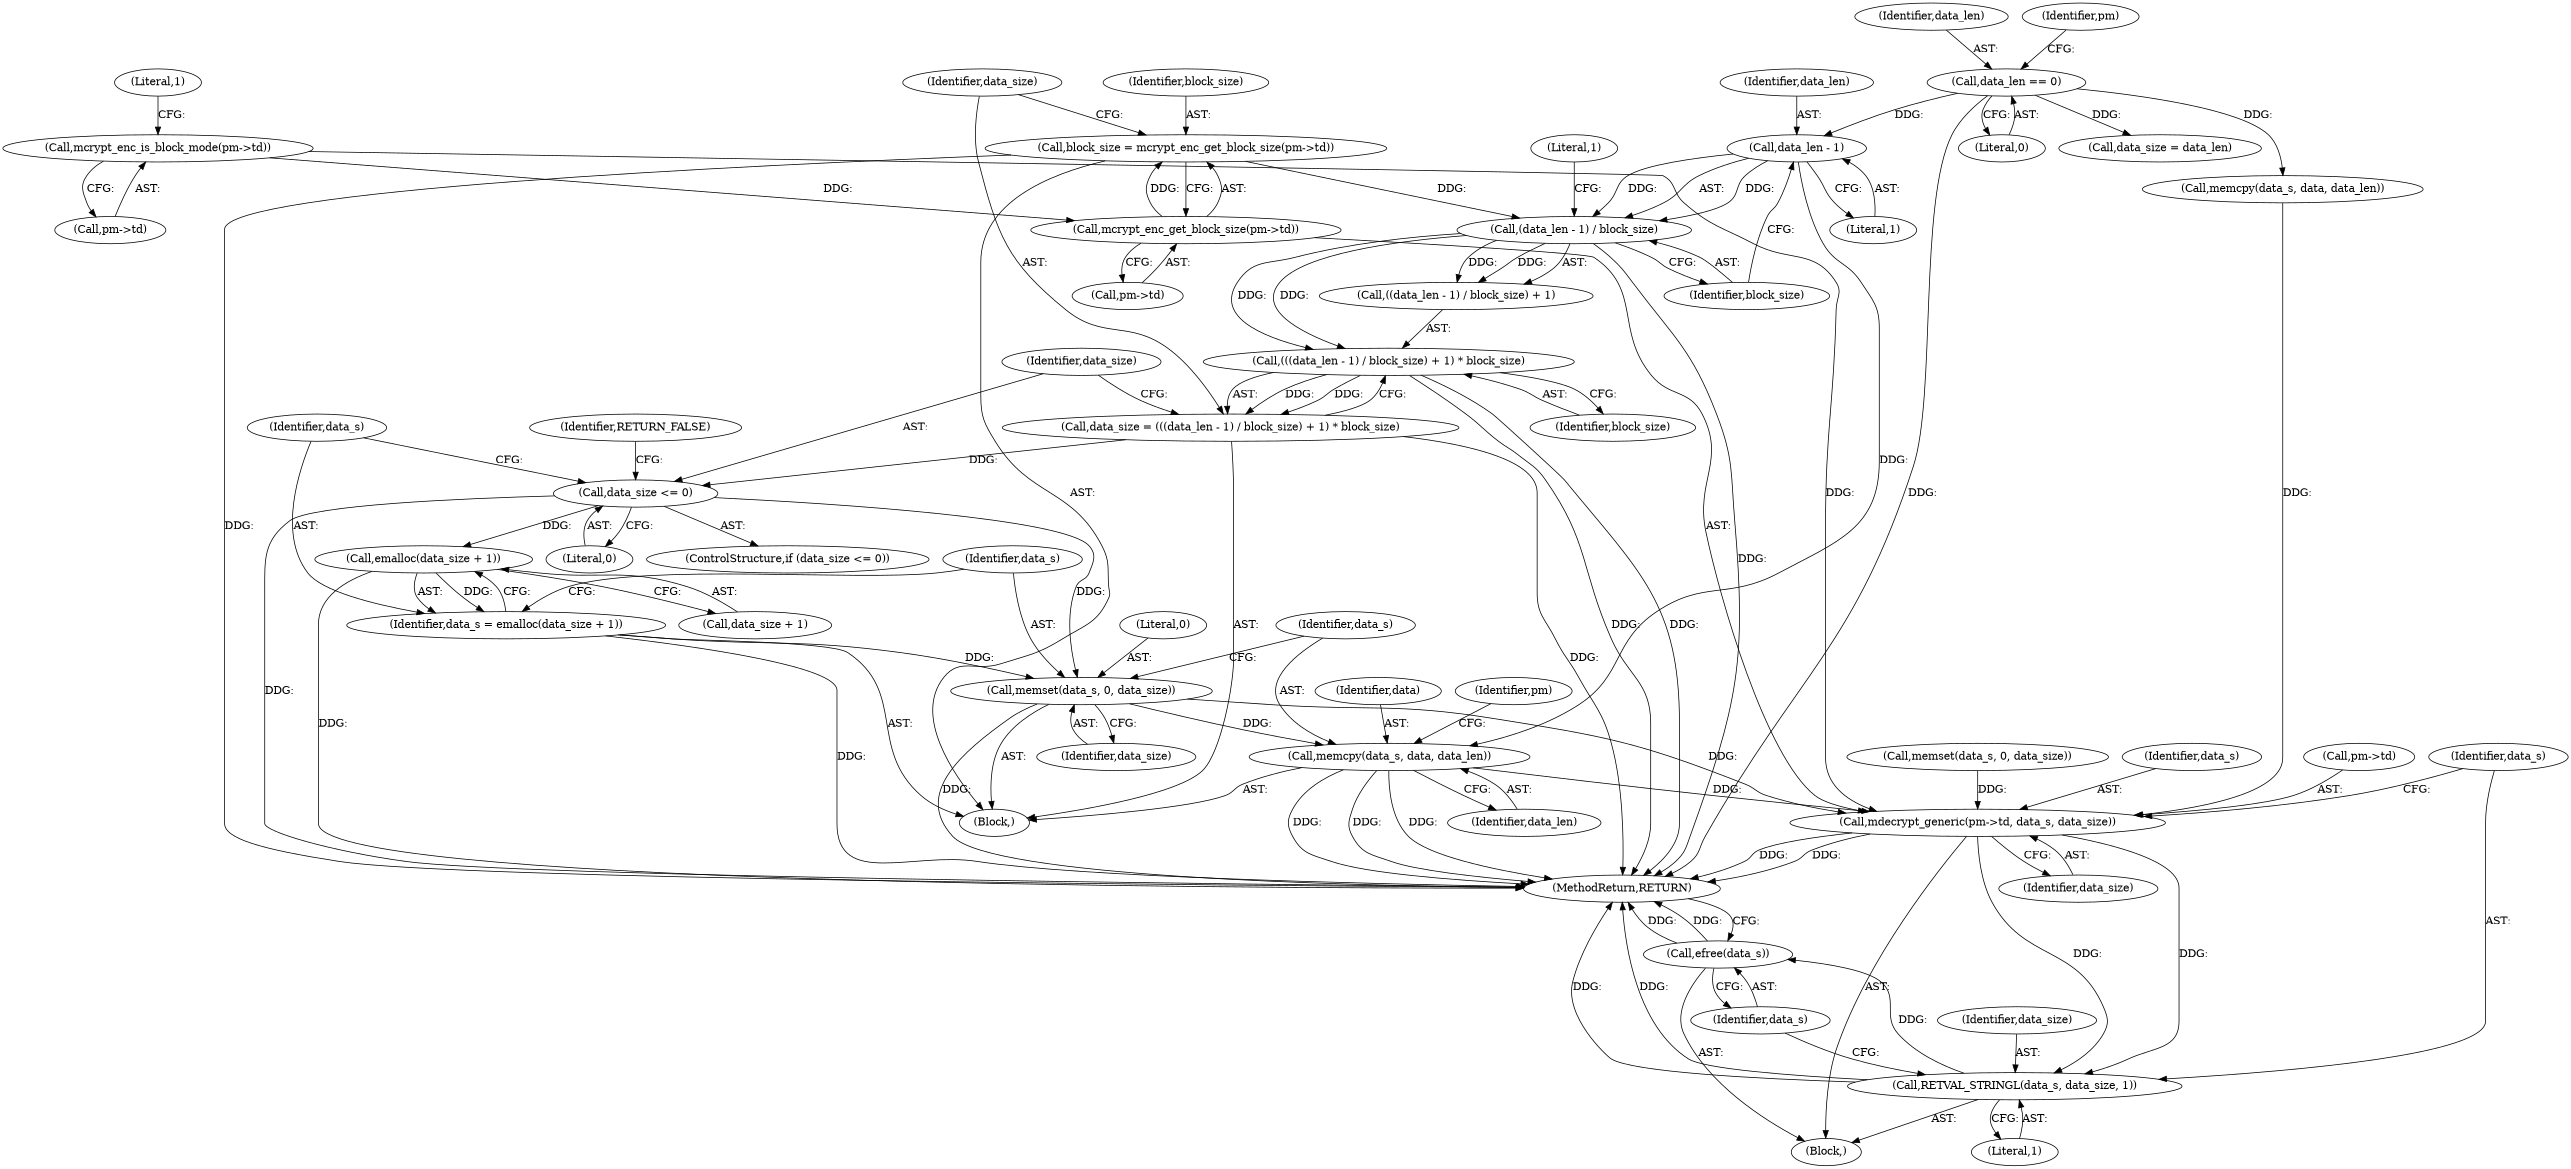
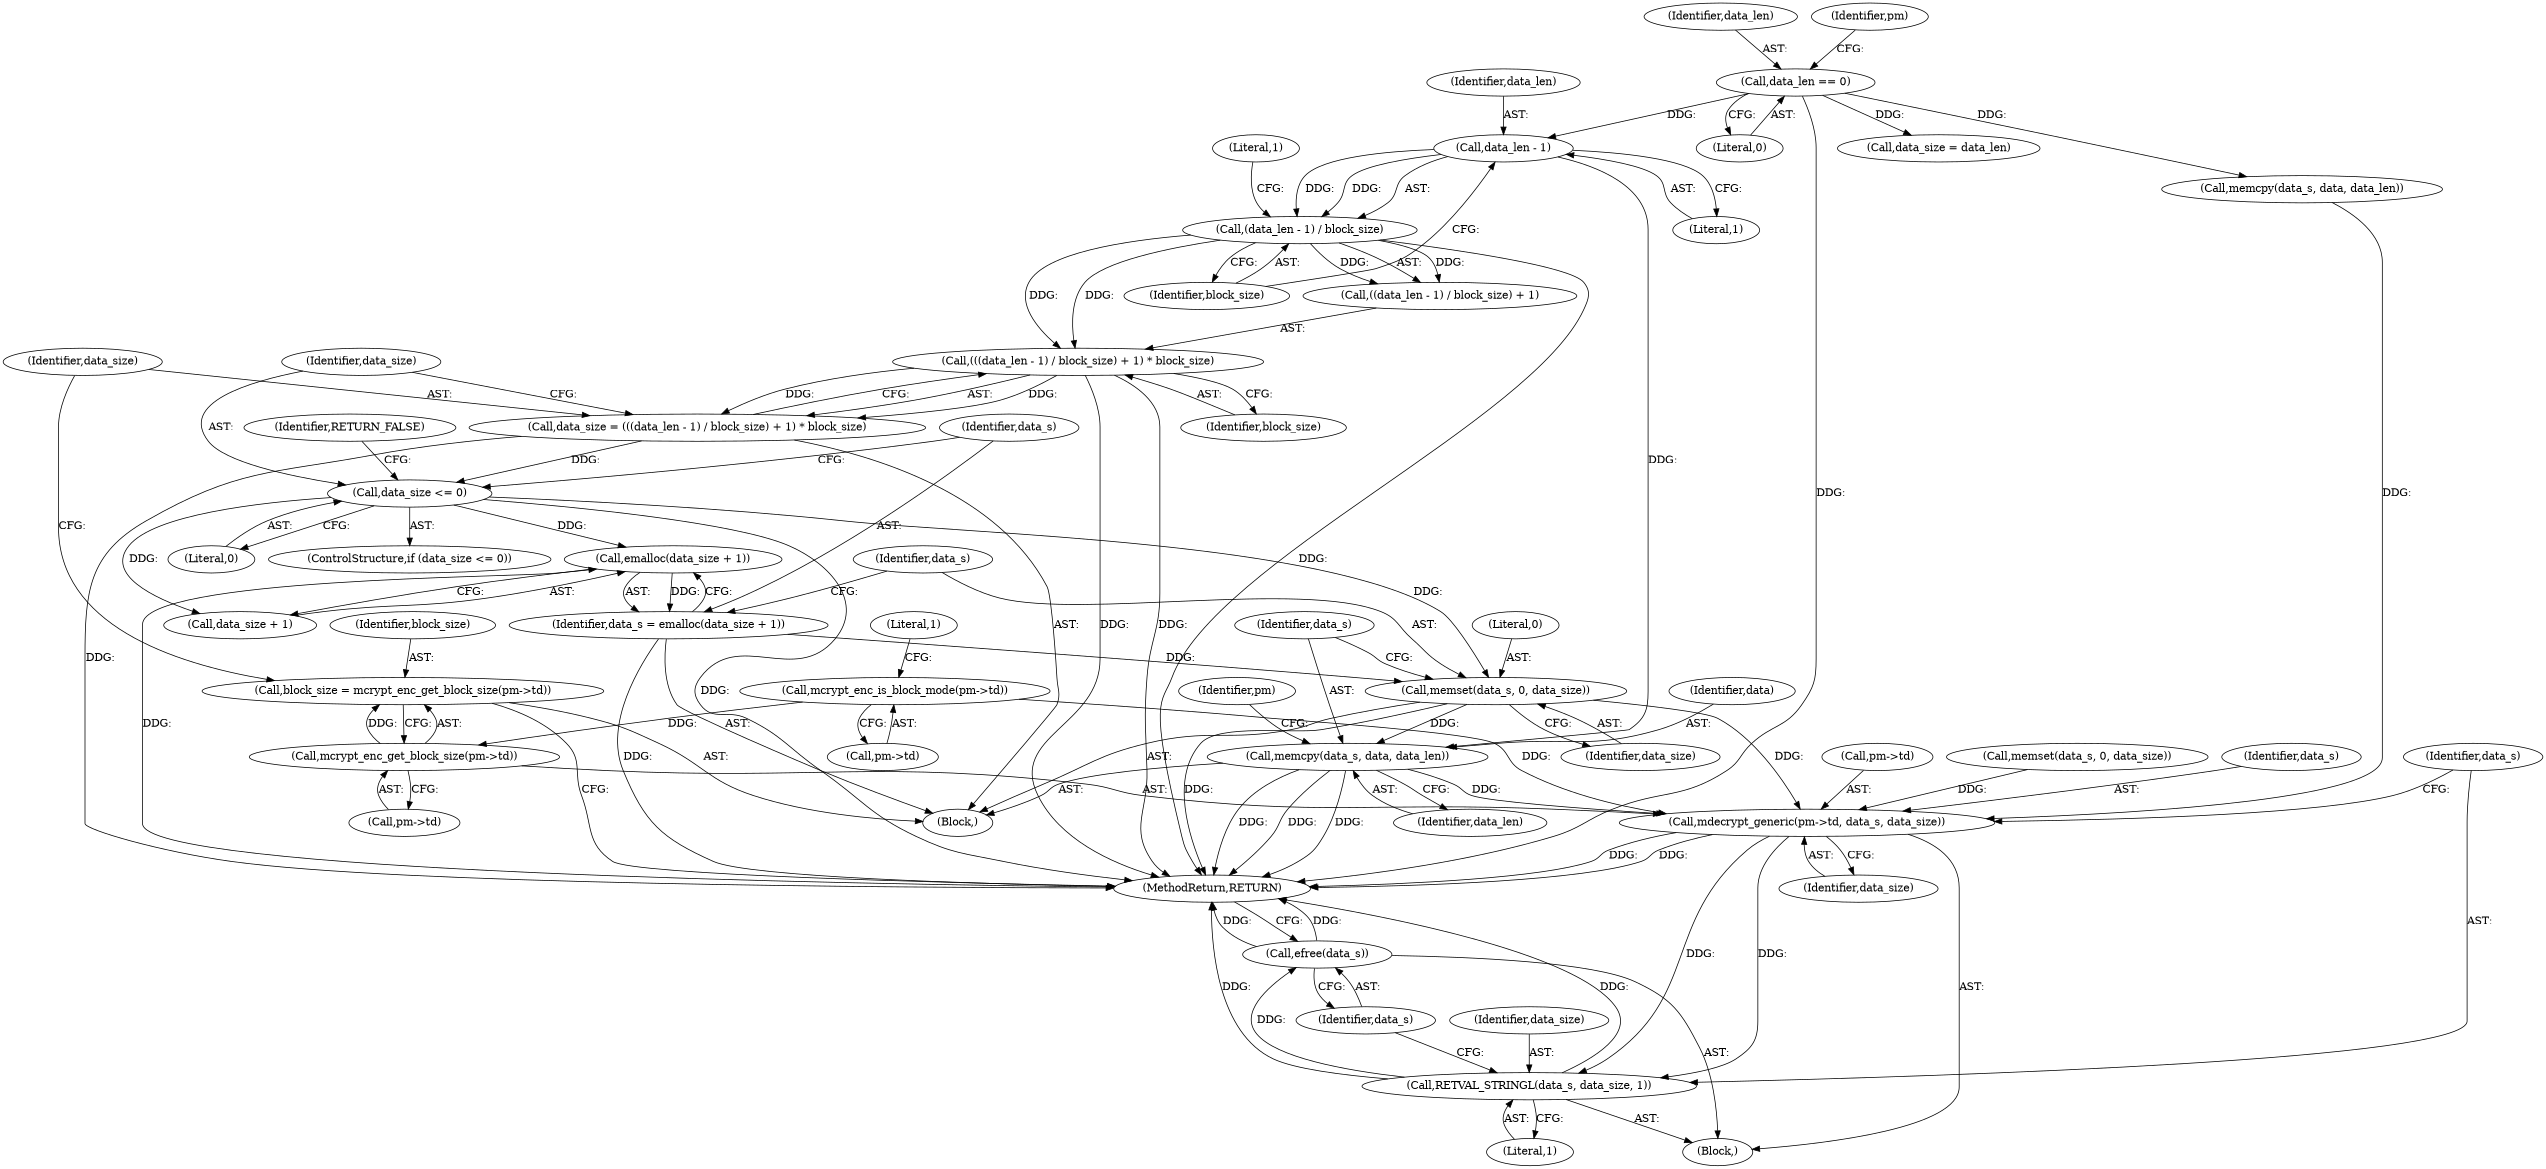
(1379, 189) -> none
none -> (174, 521)
(241, 526) -> (597, 790)
(515, 863) -> (299, 857)
